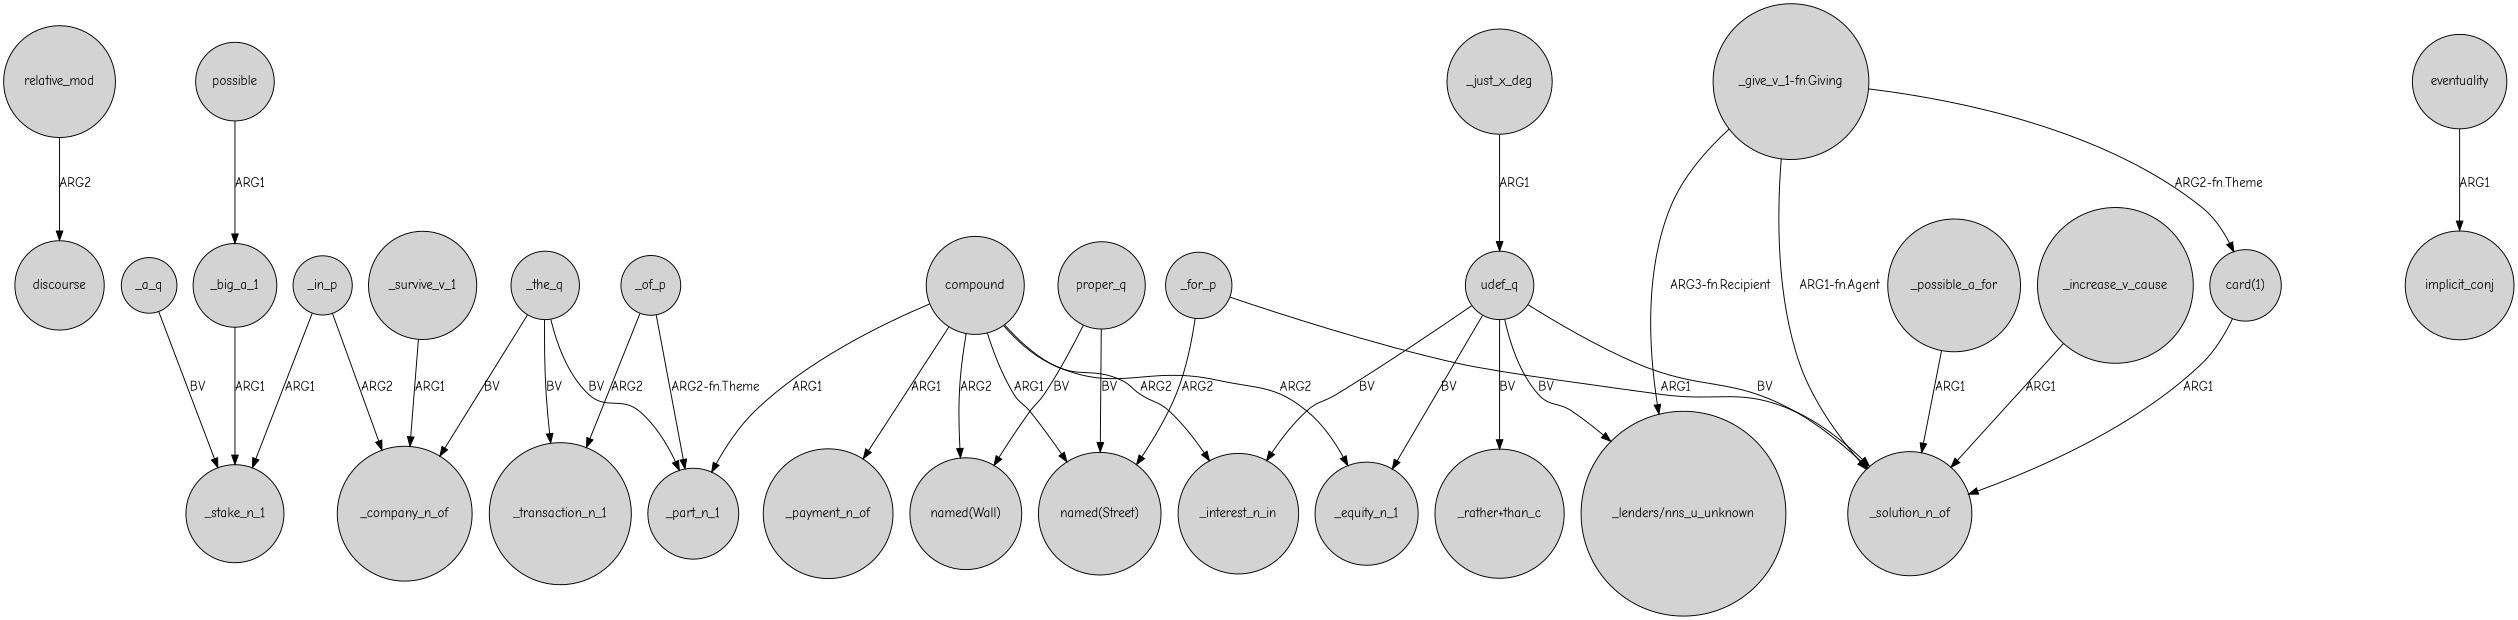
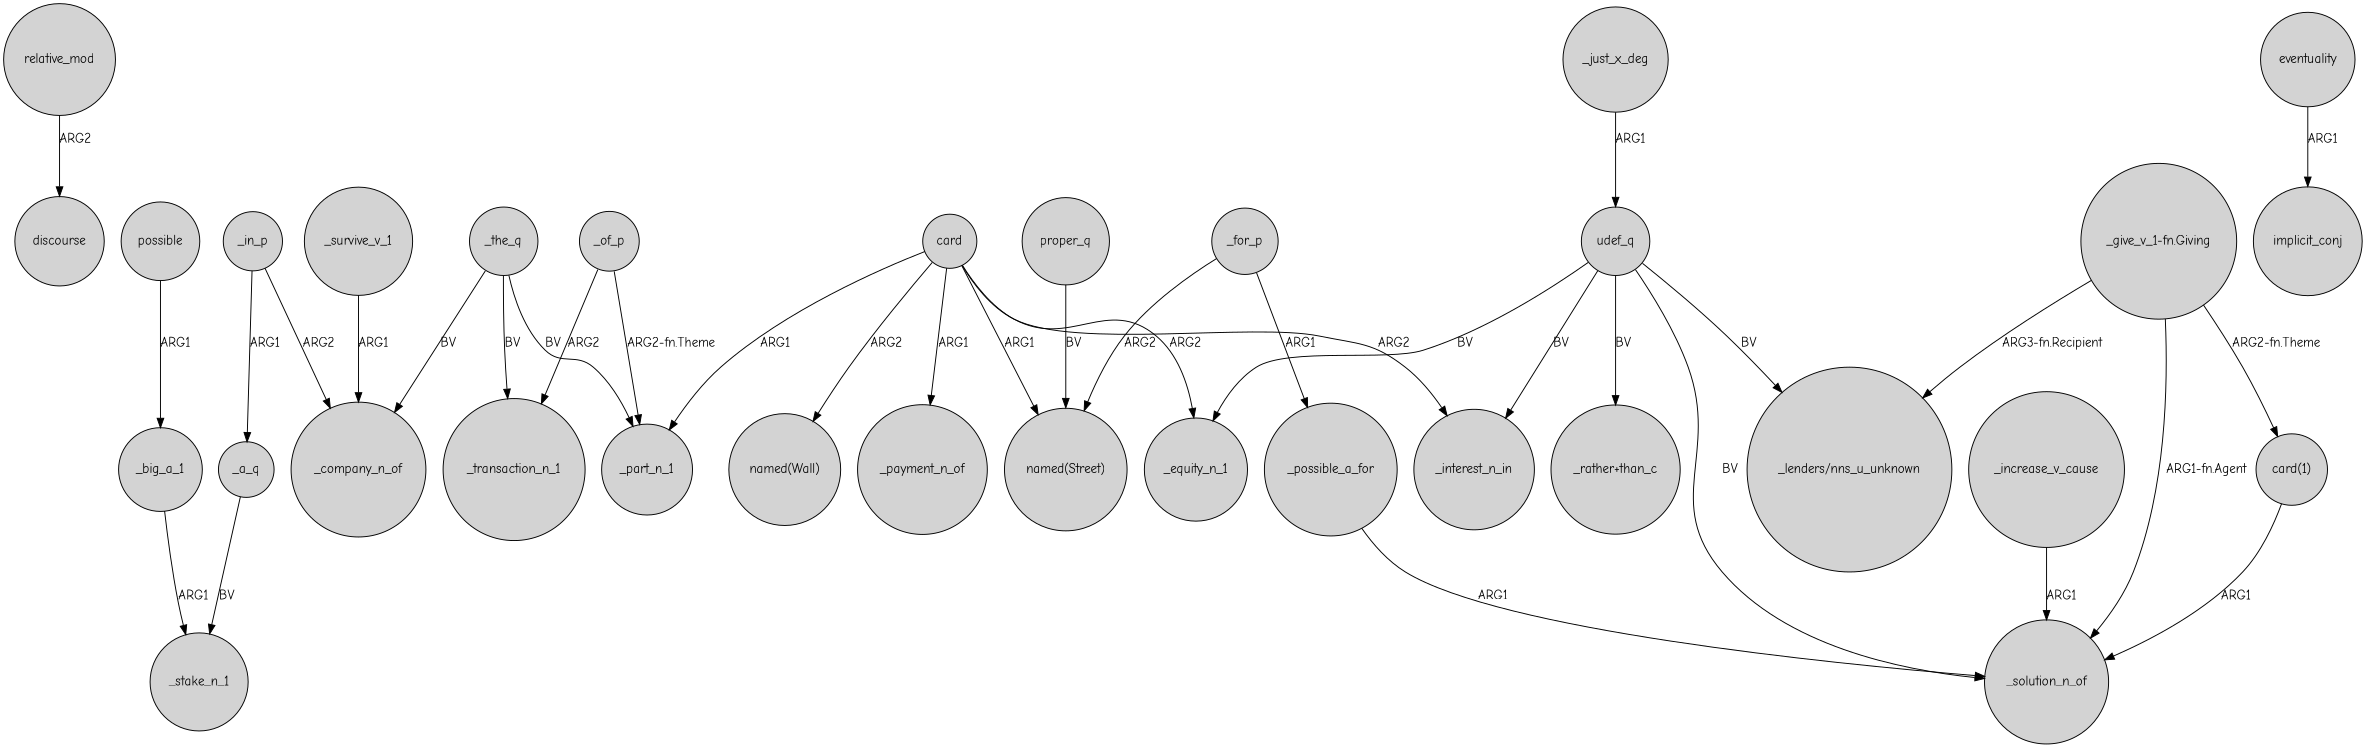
(975, 285) -> (950, 241)
(1550, 379) -> (1282, 339)
(284, 386) -> (250, 352)
(1045, 393) -> none
